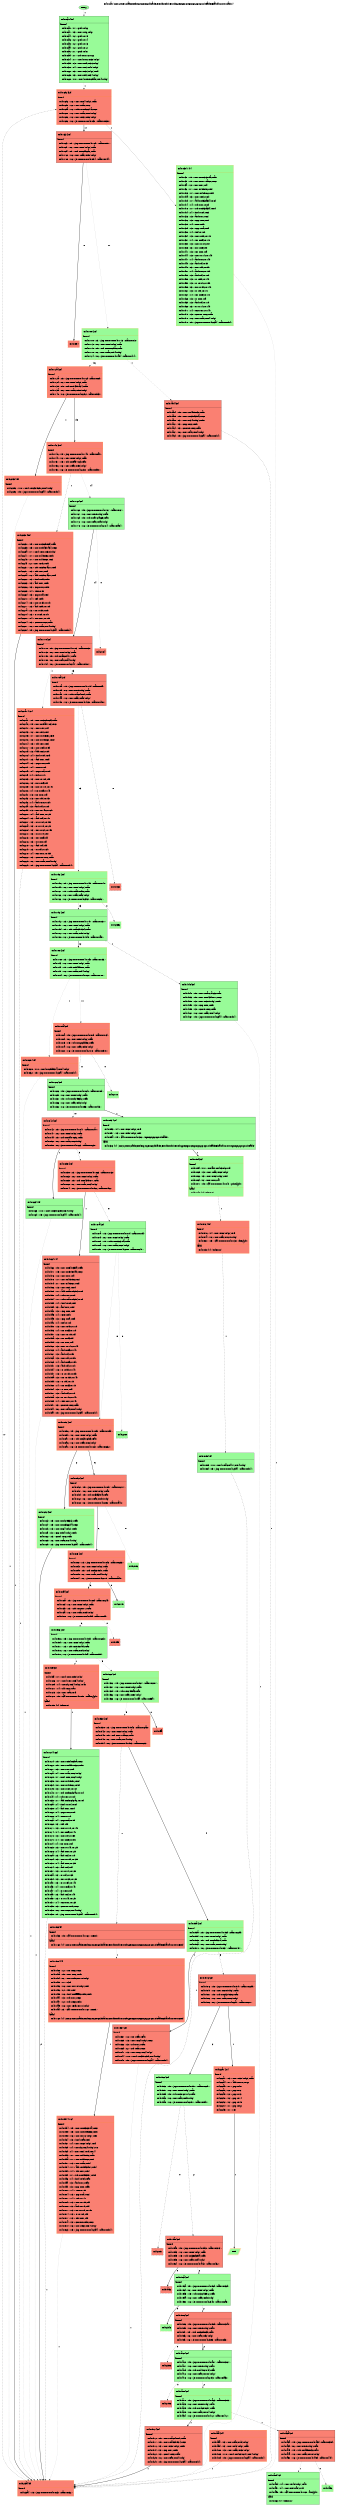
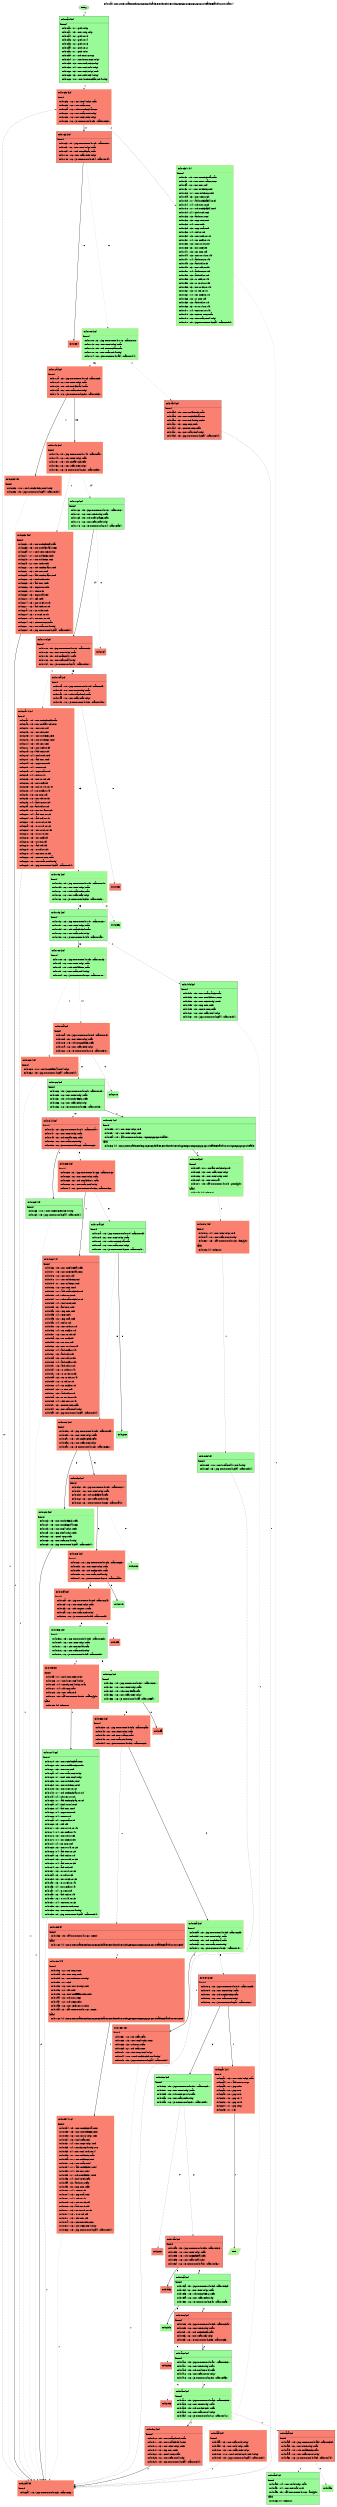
(120, 1341) -> (120, 1341)
